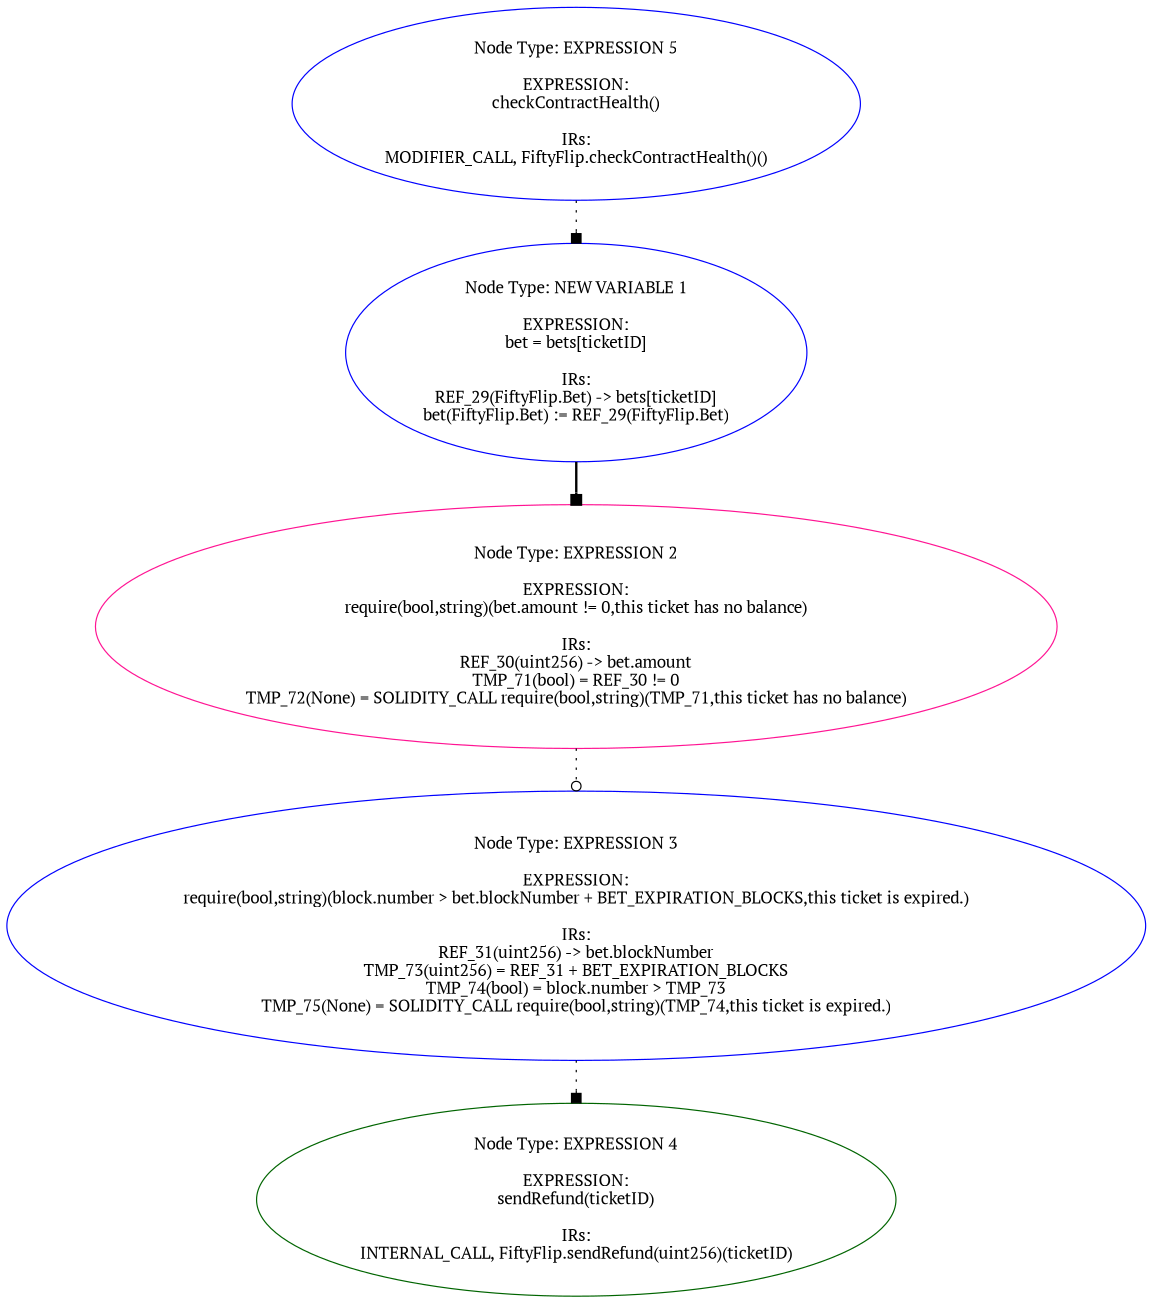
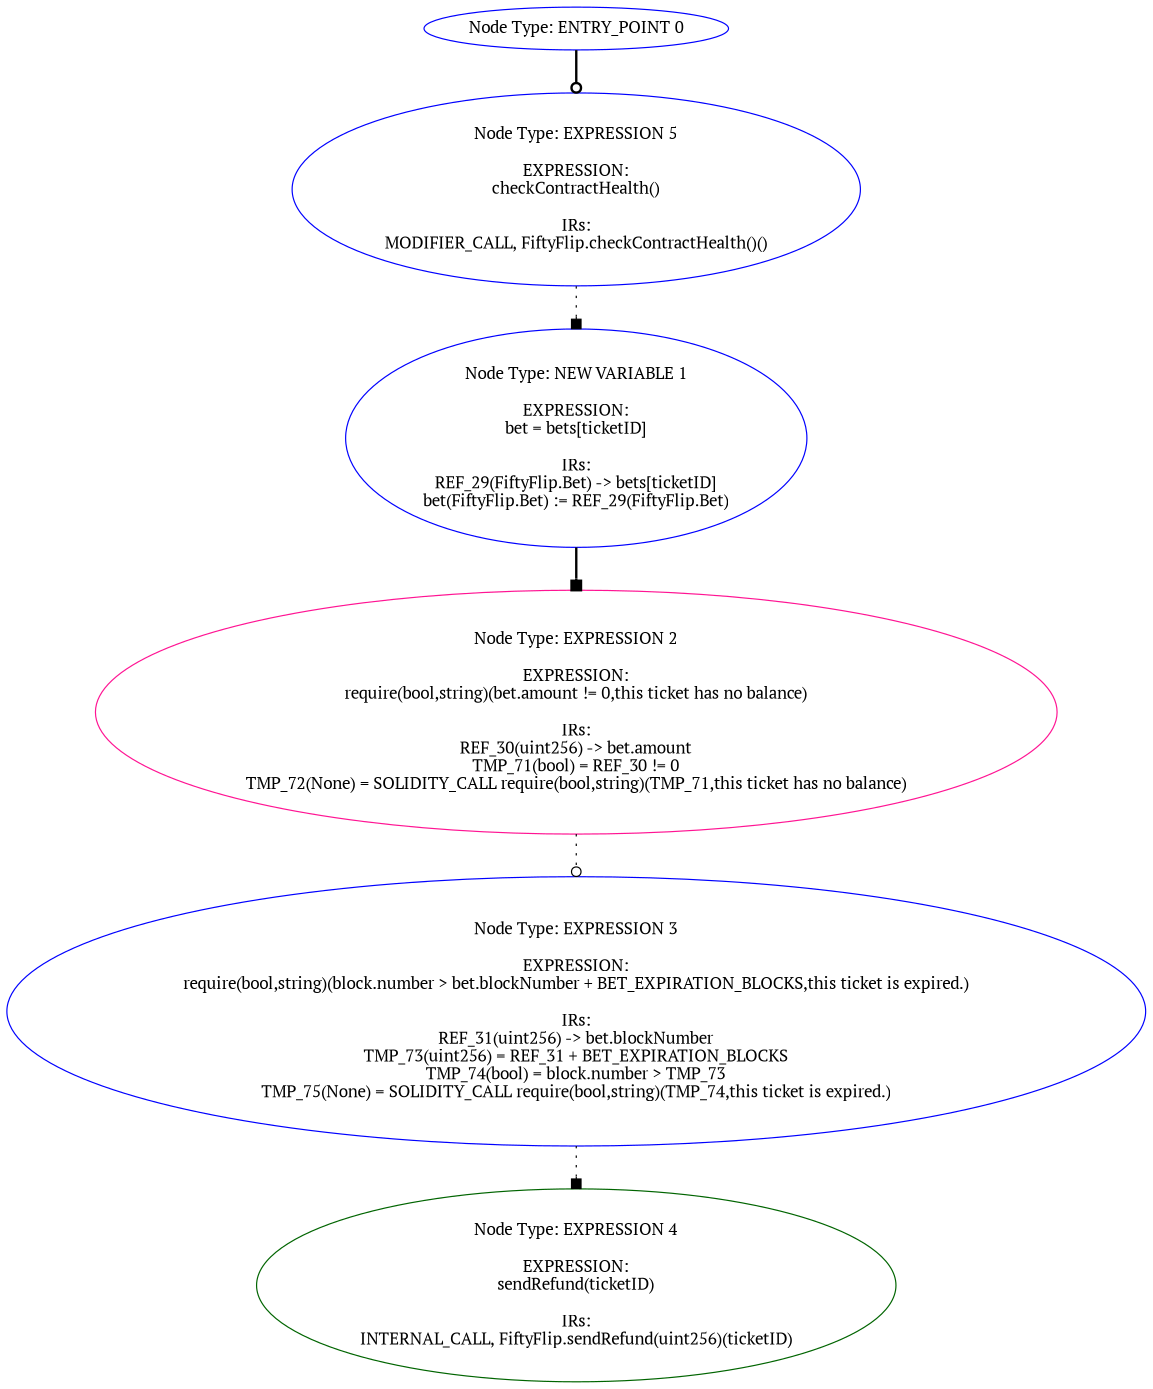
none -> (576, 29)
